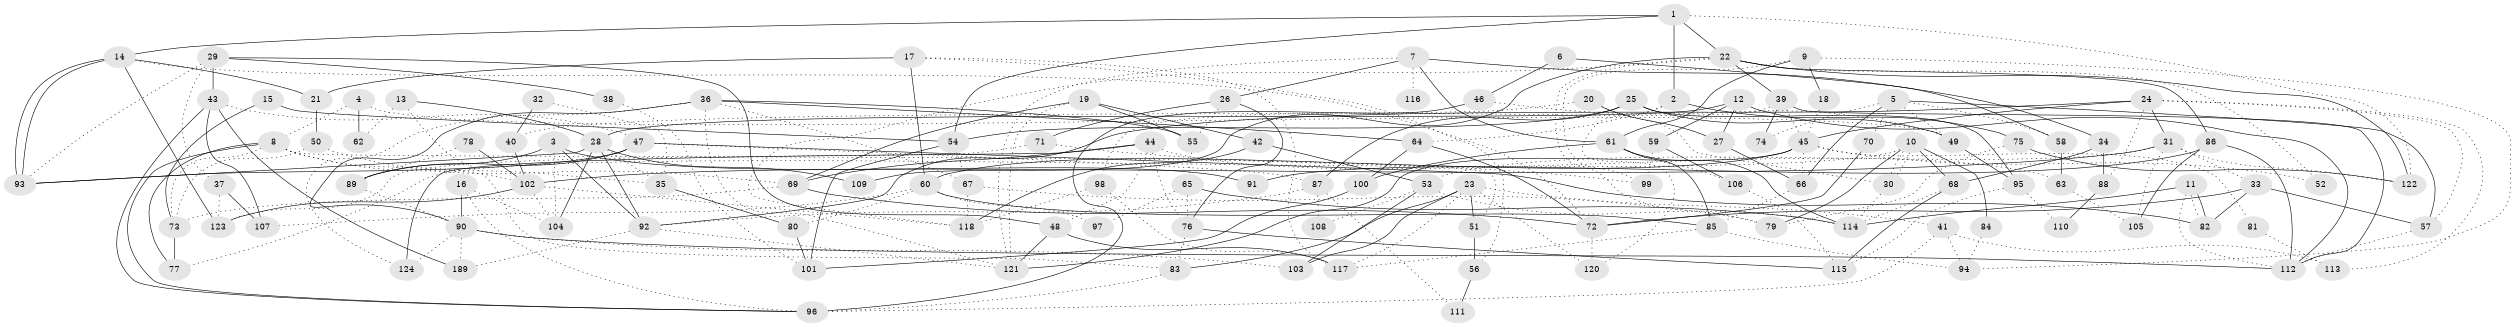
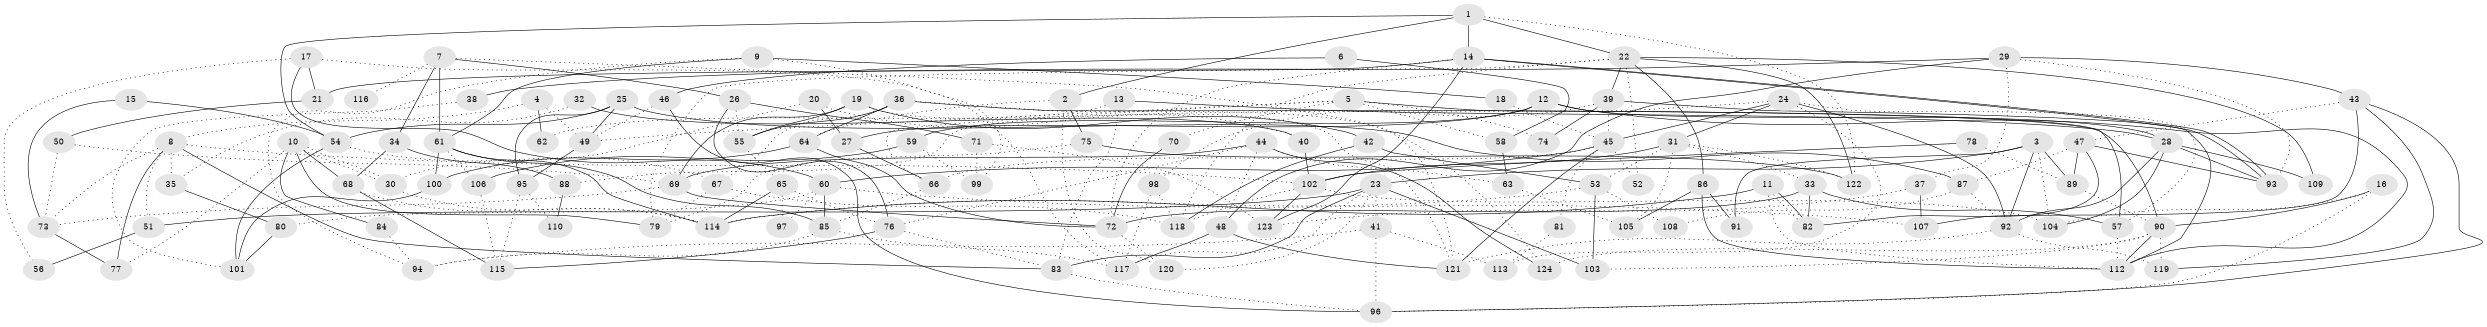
(1842, 137) -> (1080, 115)
(633, 166) -> none
none -> (1707, 169)
(836, 222) -> none
(460, 270) -> (2162, 270)
(162, 282) -> (513, 251)
(1458, 312) -> none
